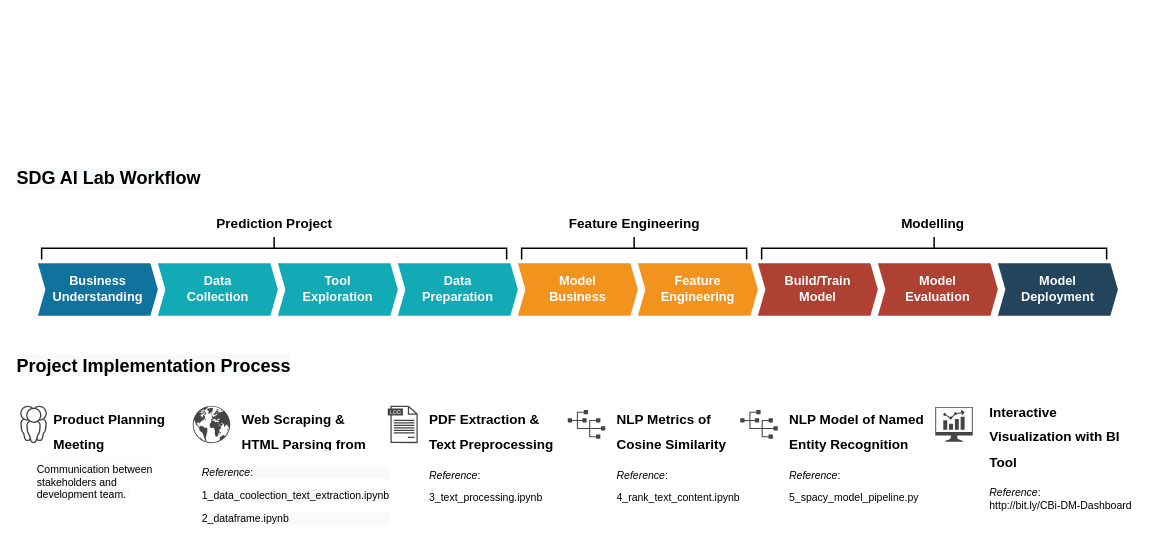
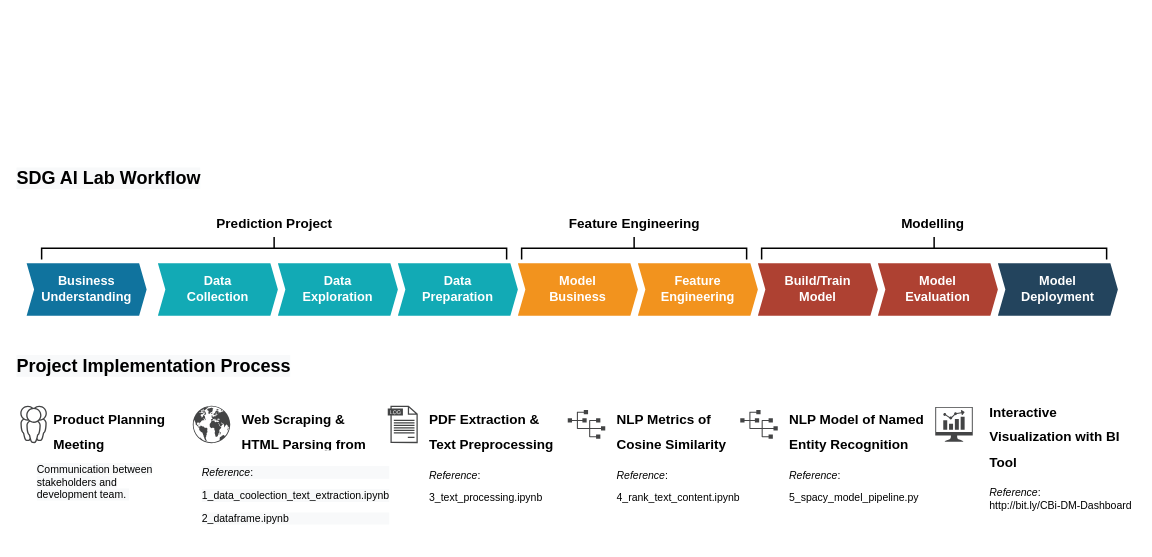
(98, 289) -> (87, 289)
(338, 289) -> (338, 289)
